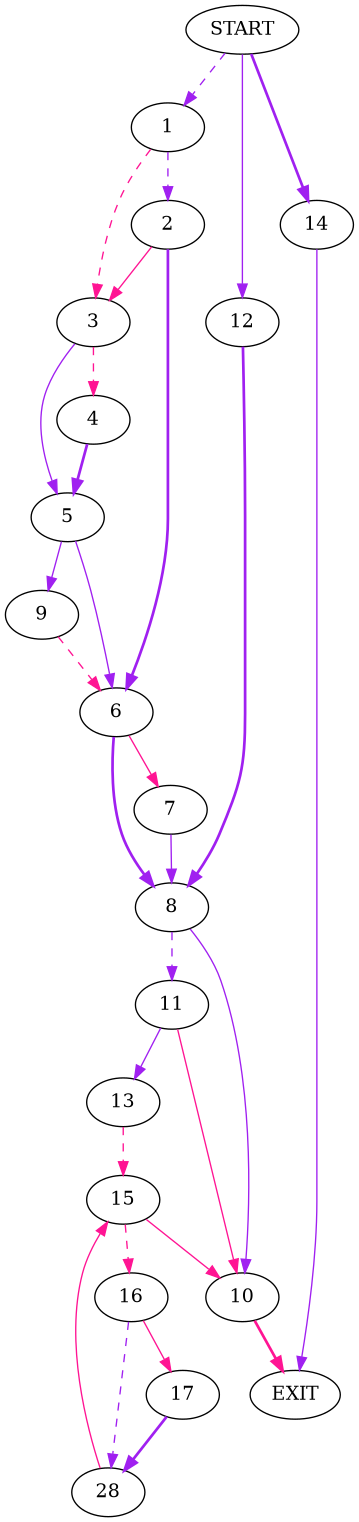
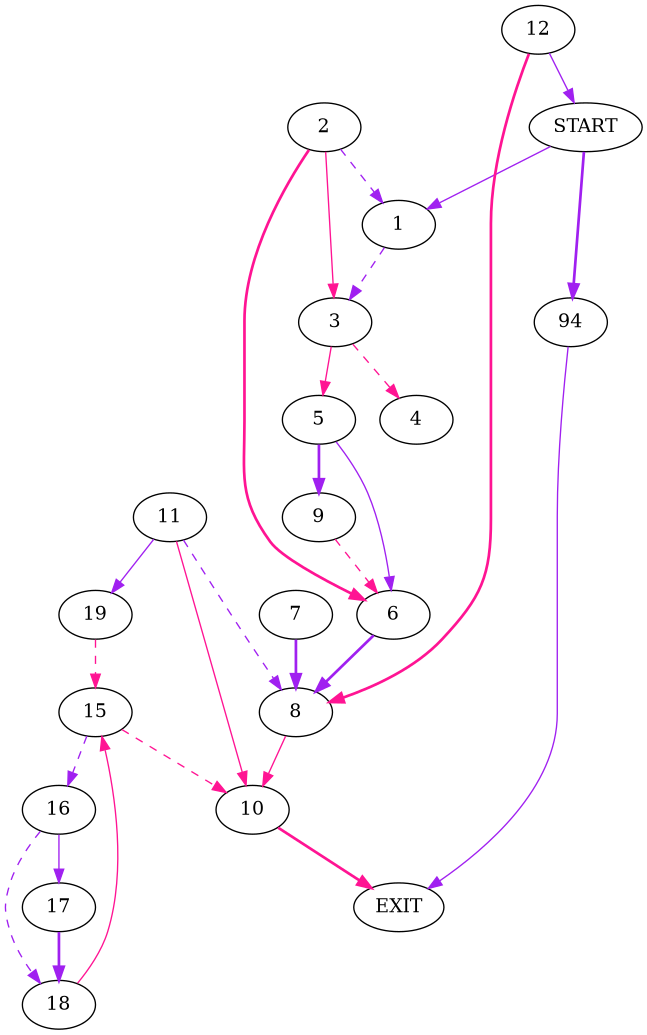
(209, 74) -> (506, 169)
(168, 169) -> (357, 171)
(242, 169) -> (559, 72)
(114, 213) -> (371, 268)
(317, 225) -> (571, 322)
(42, 409) -> (328, 364)
(82, 462) -> none
(168, 465) -> (244, 390)
(57, 559) -> (319, 462)
(245, 615) -> (491, 409)
(140, 755) -> none
(171, 852) -> (296, 657)
(172, 949) -> (228, 610)
(244, 1089) -> (277, 755)
(123, 1102) -> (96, 615)
(127, 1242) -> (80, 754)
(177, 1244) -> (168, 758)
(154, 1340) -> (59, 852)
(108, 1492) -> (59, 1005)
